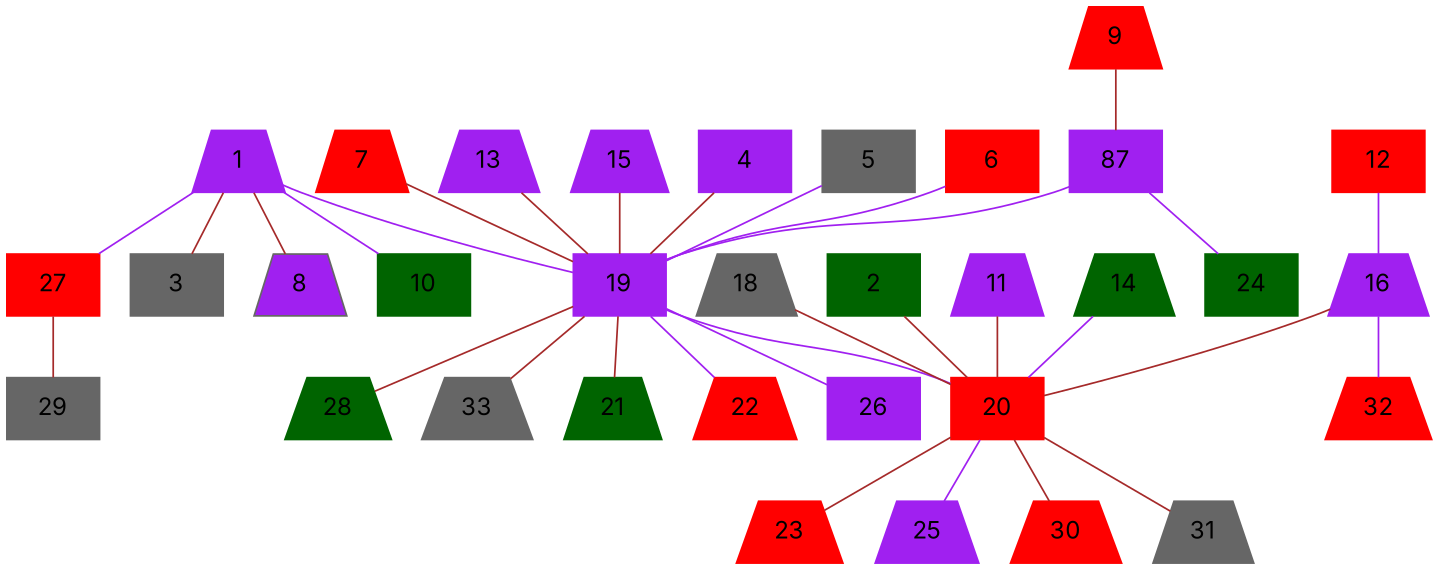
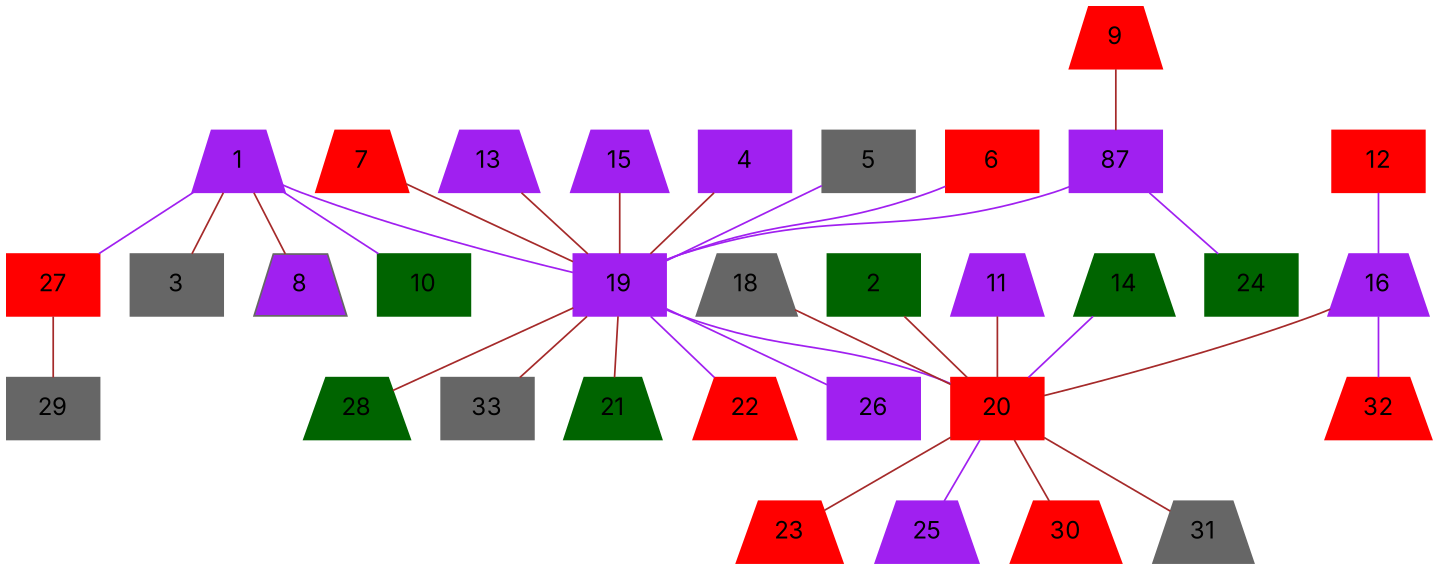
(477, 409) -> (488, 409)
